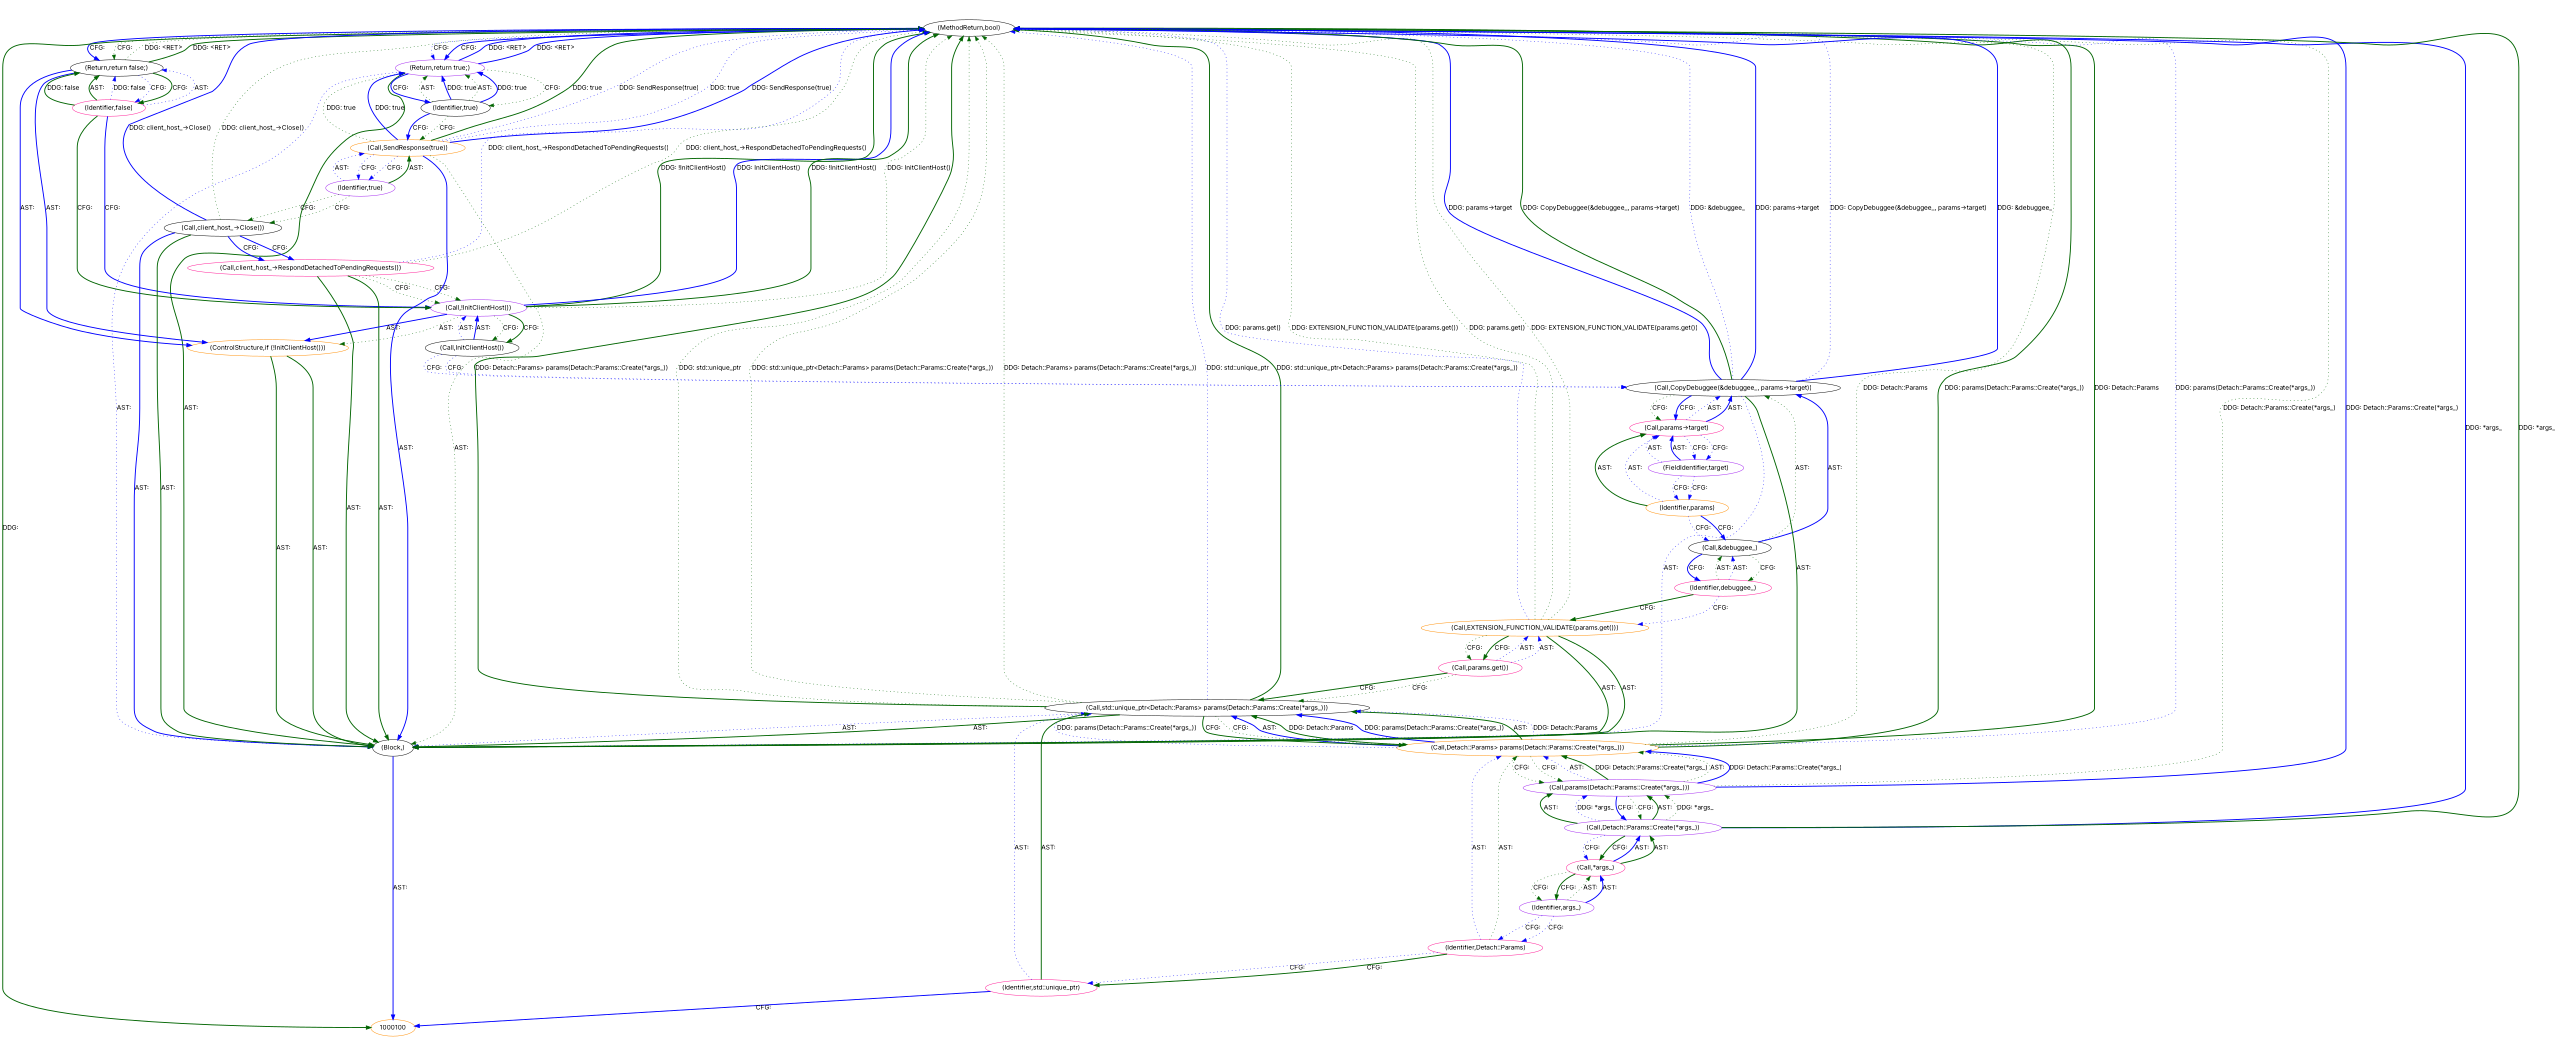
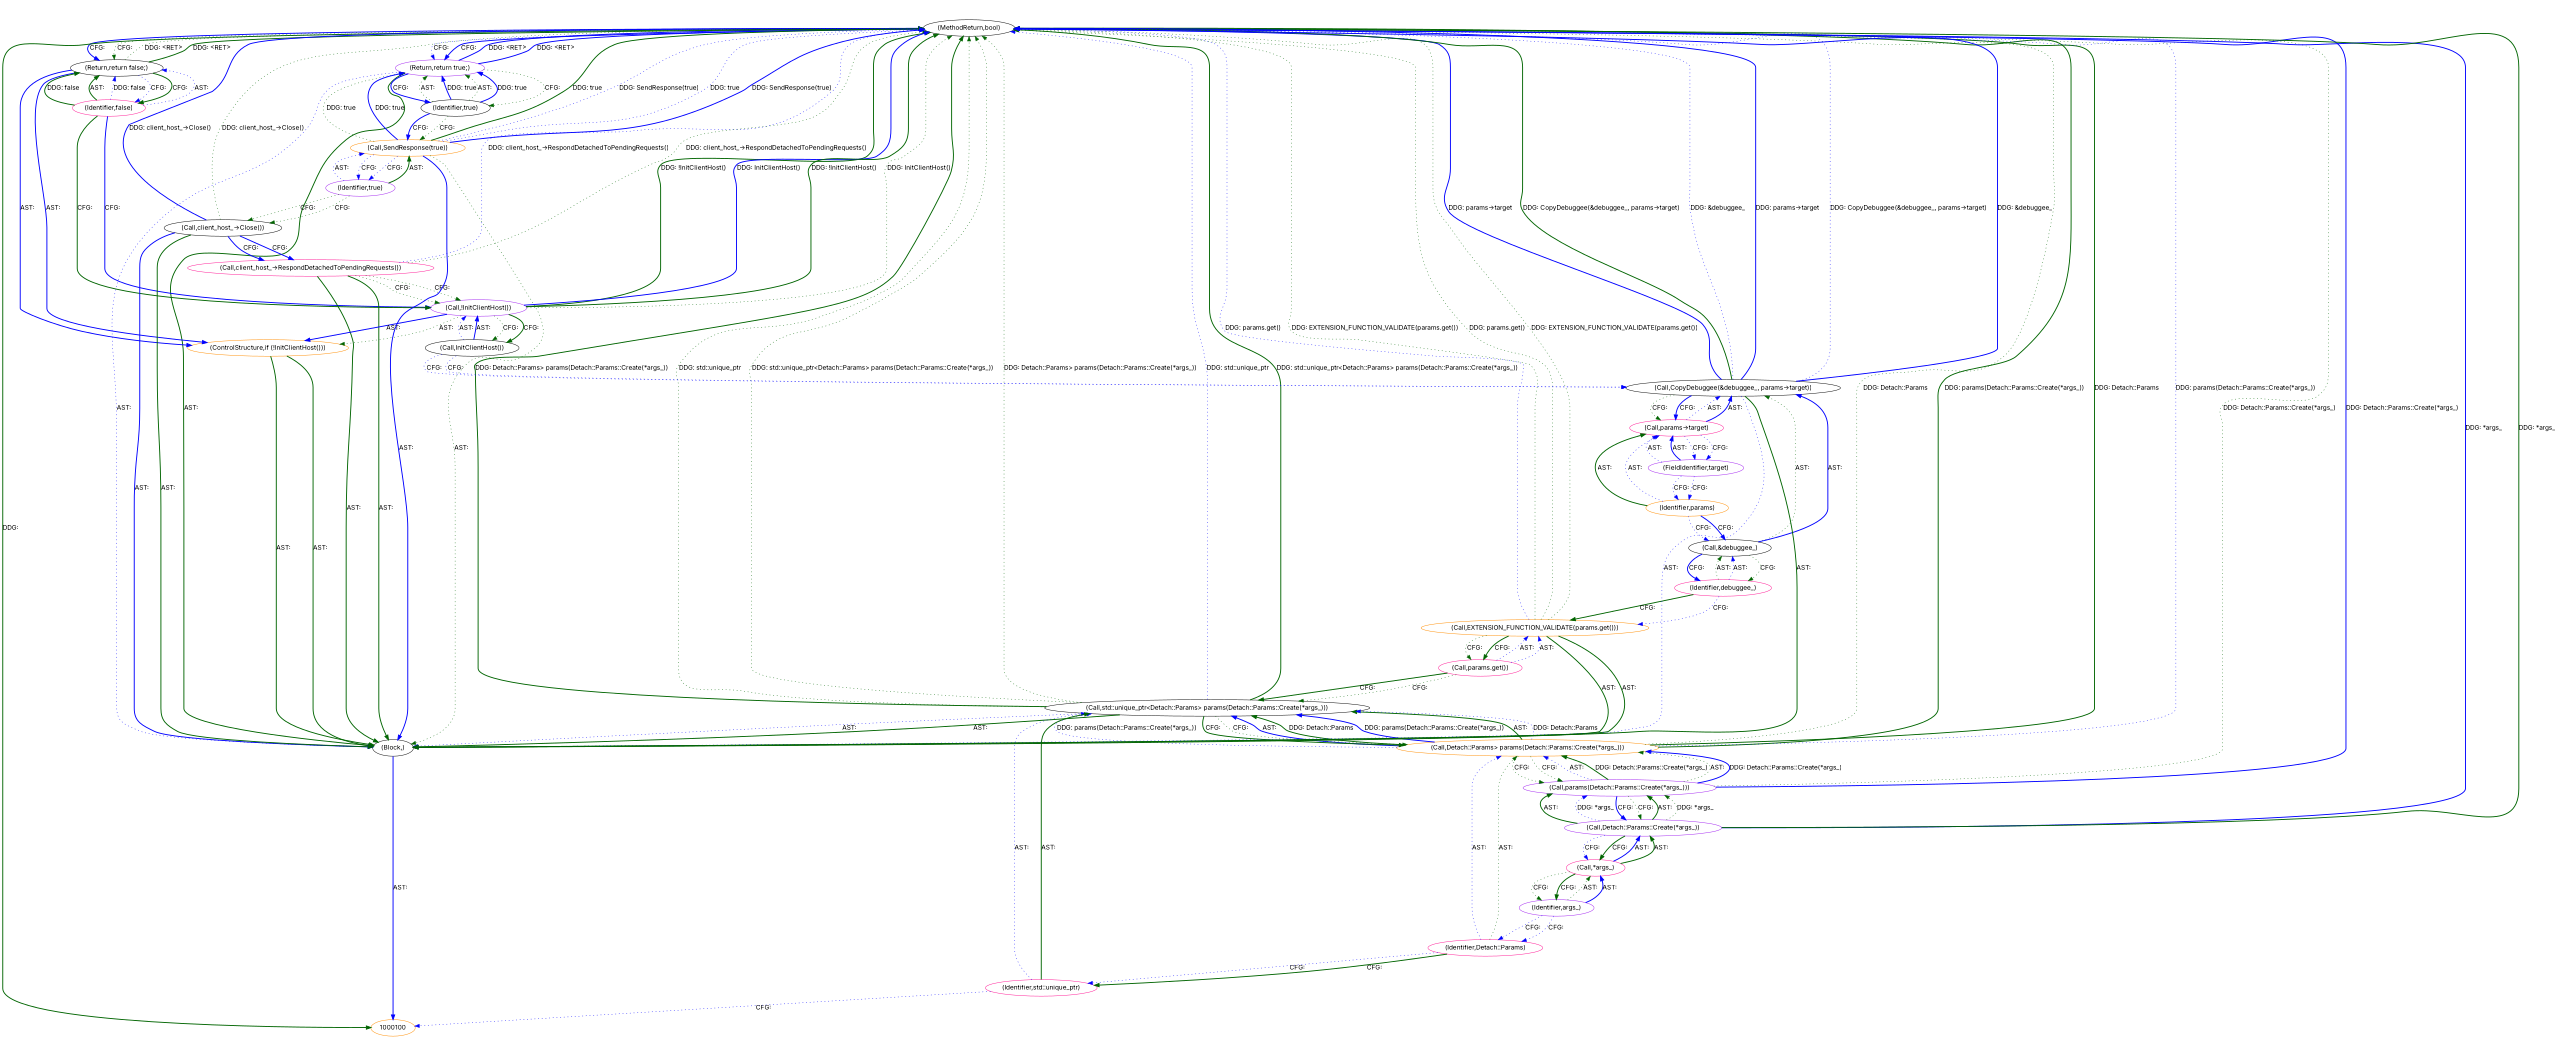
(705, 1009) -> (705, 1009)
